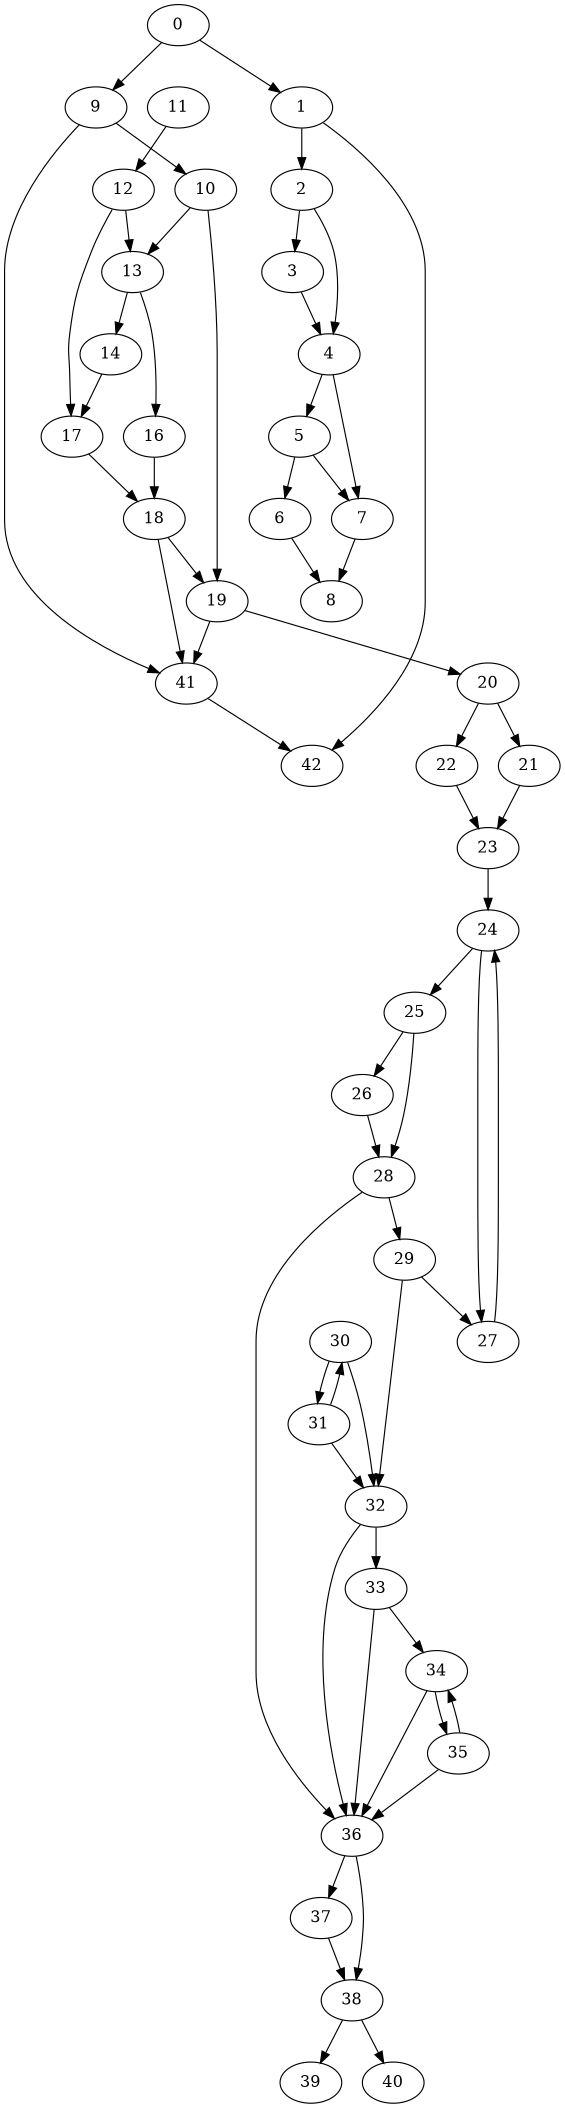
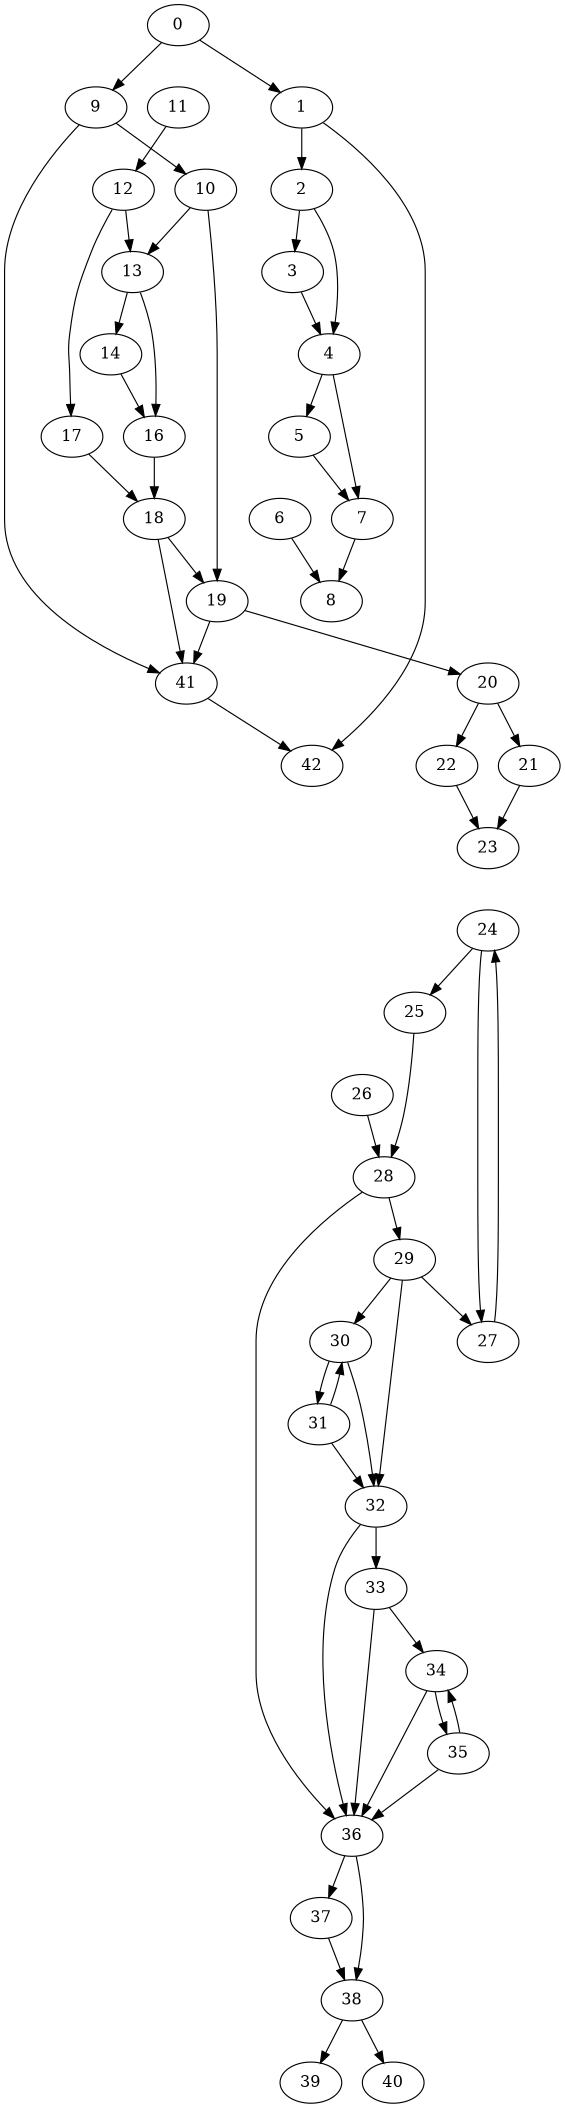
(94, 390) -> (130, 390)
(291, 472) -> none
(488, 884) -> none
(392, 1049) -> none
none -> (376, 1296)
